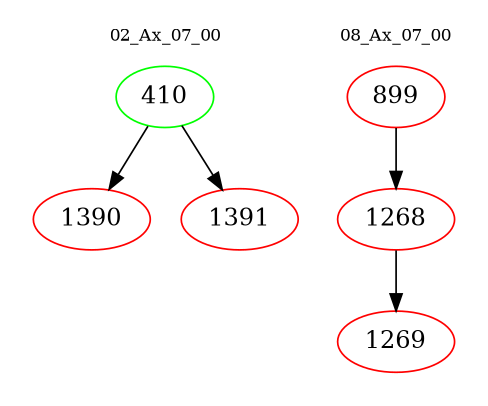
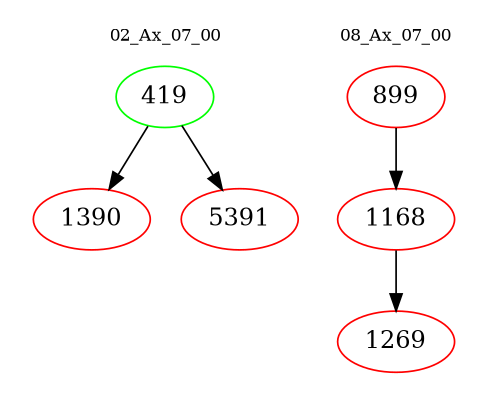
(165, 97) -> (165, 97)
(240, 219) -> (240, 219)
(396, 219) -> (396, 219)
